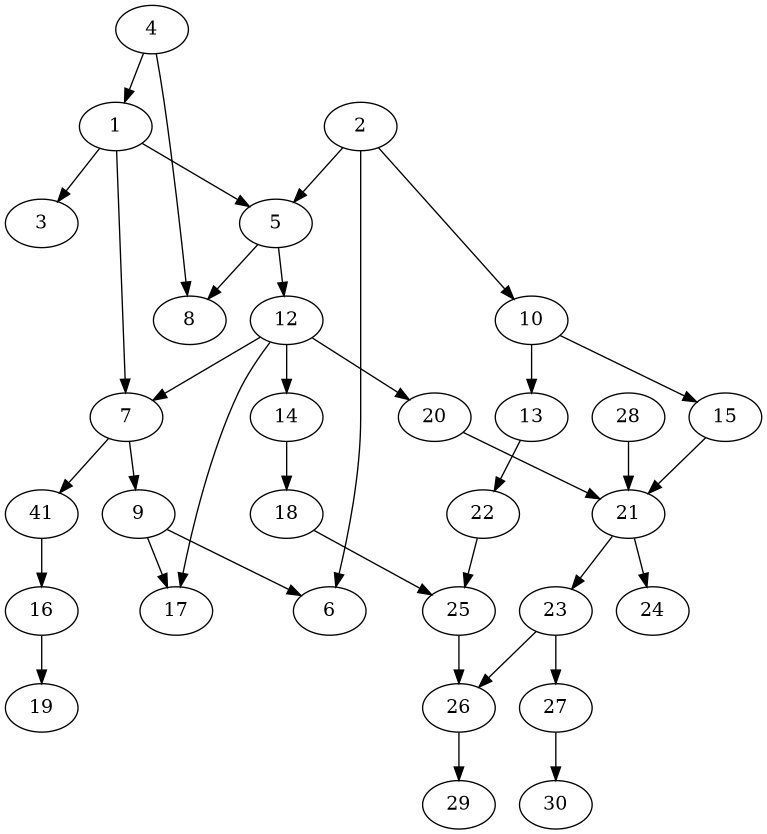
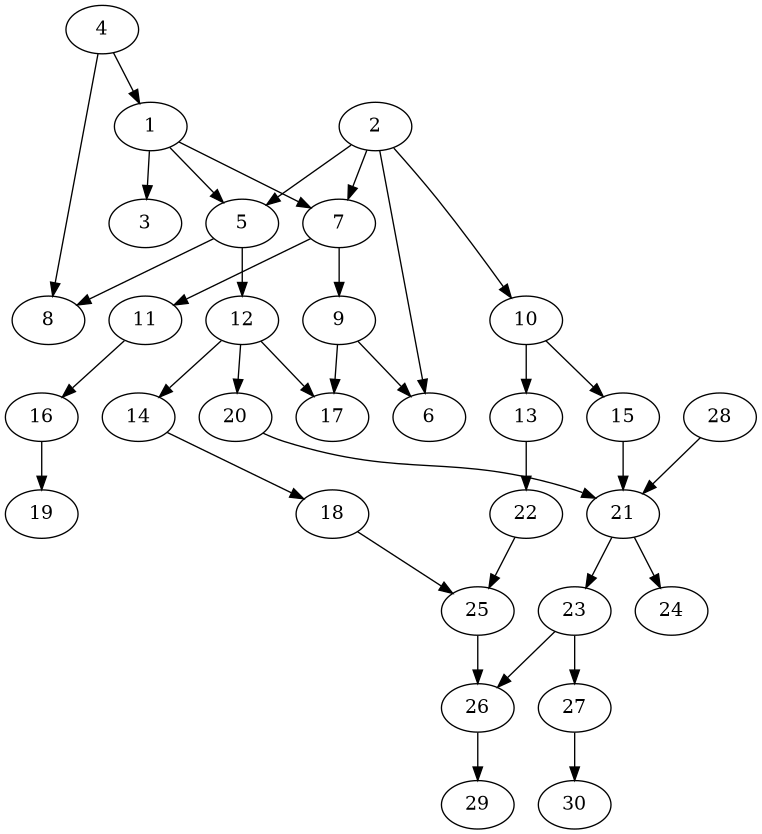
(213, 365) -> (360, 168)
(42, 514) -> (145, 320)
